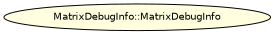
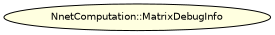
(137, 17) -> (137, 17)
